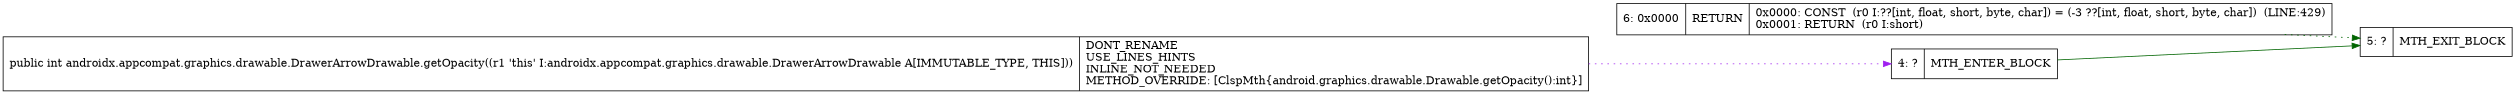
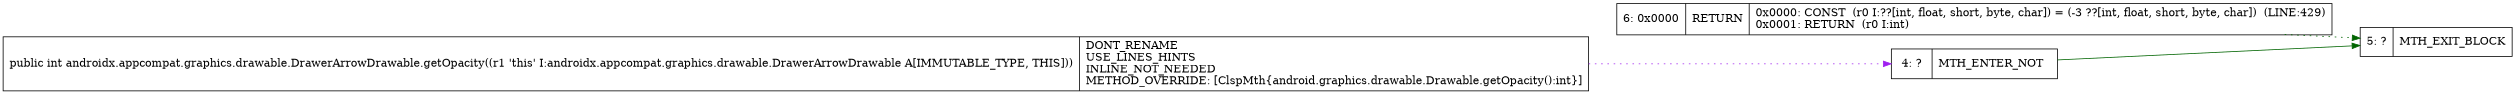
(1841, 25) -> (1834, 25)
(1991, 63) -> (1991, 63)
